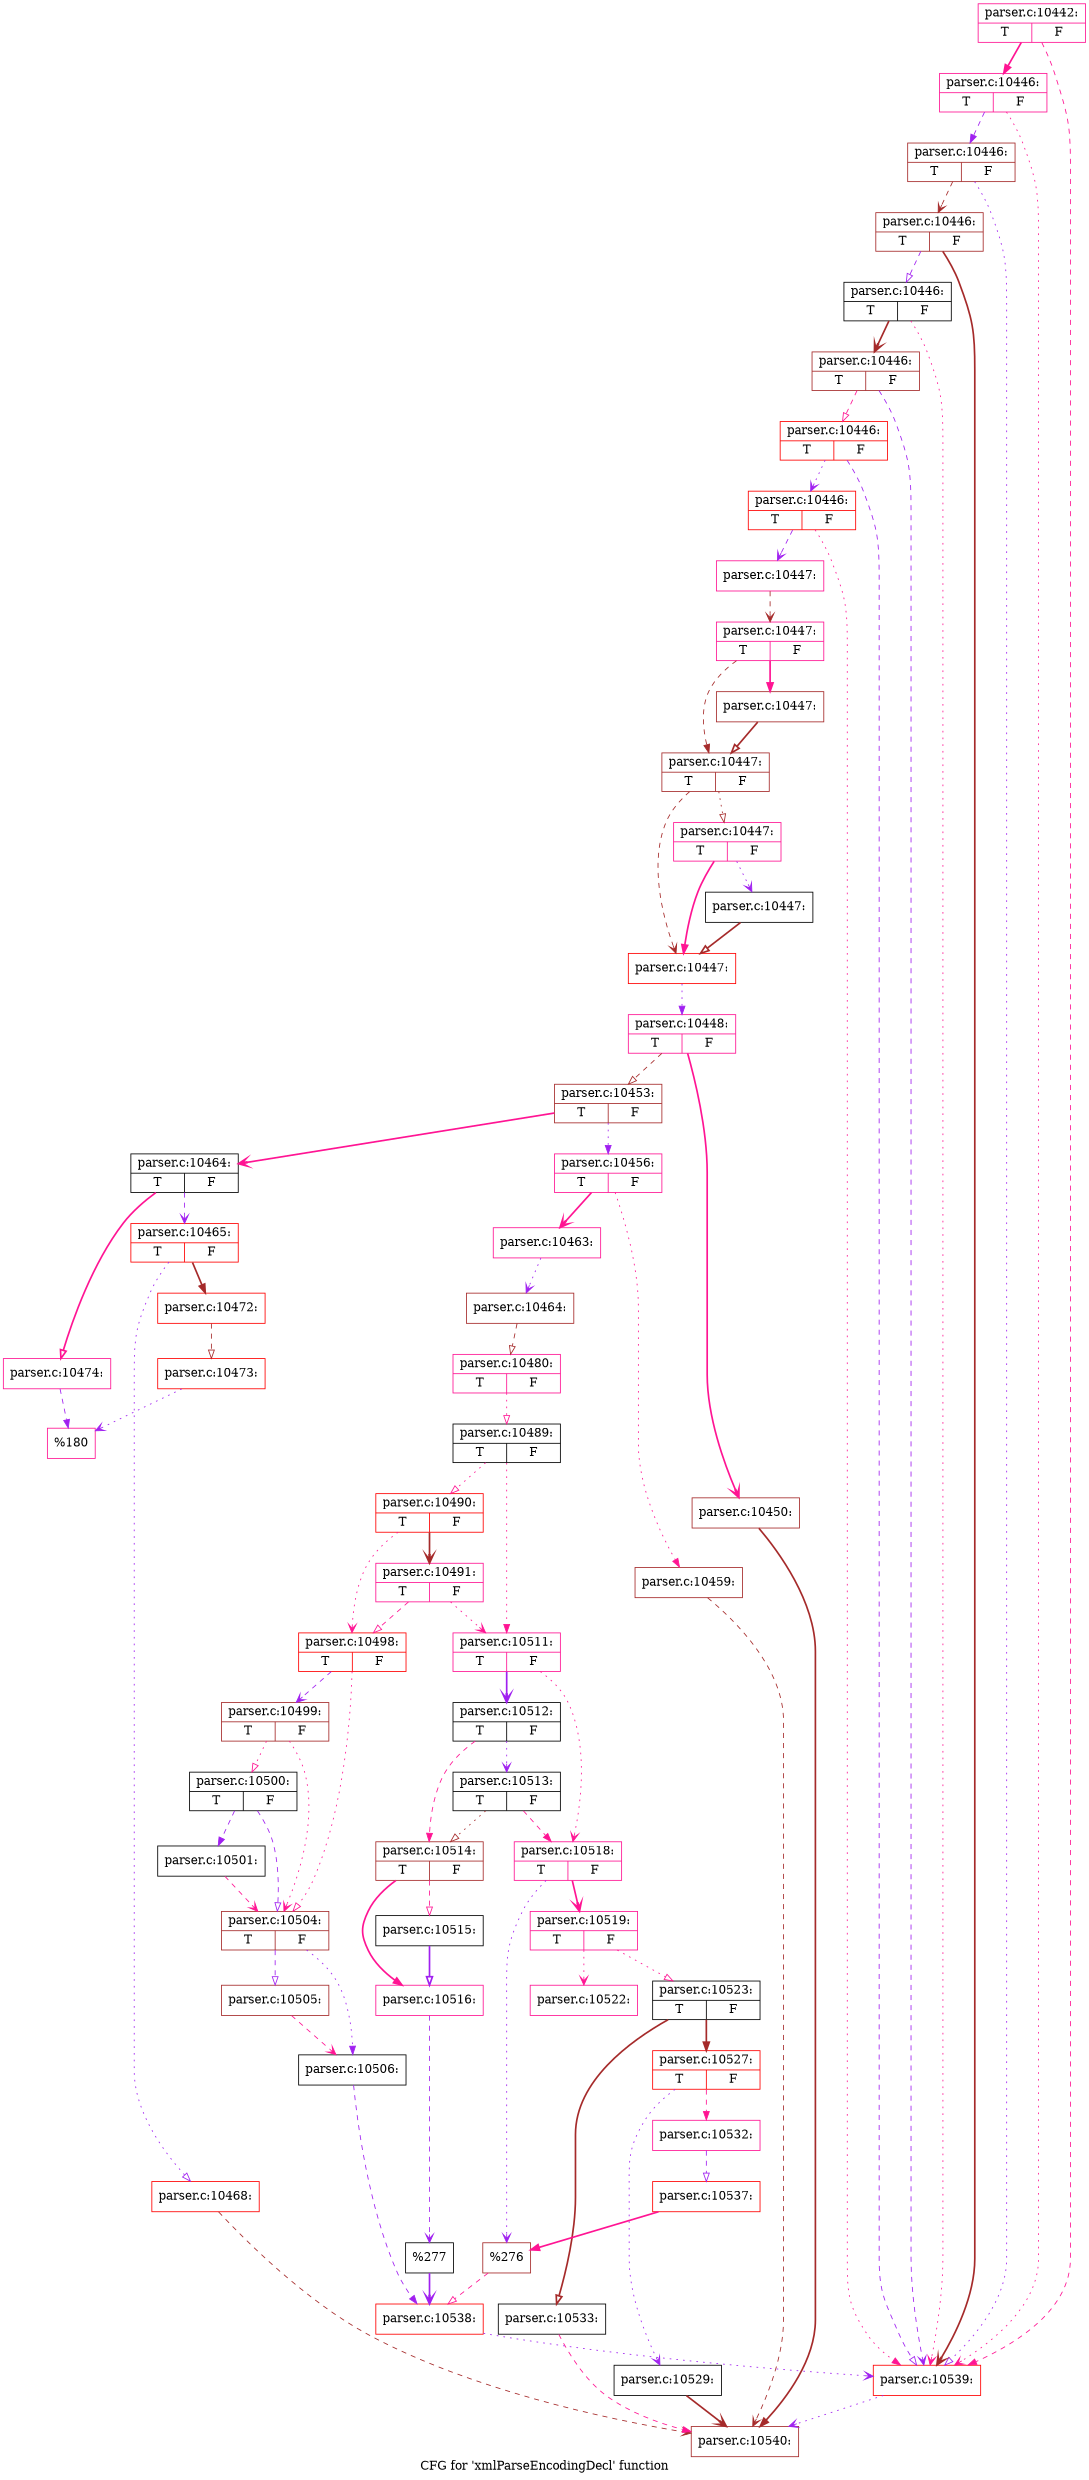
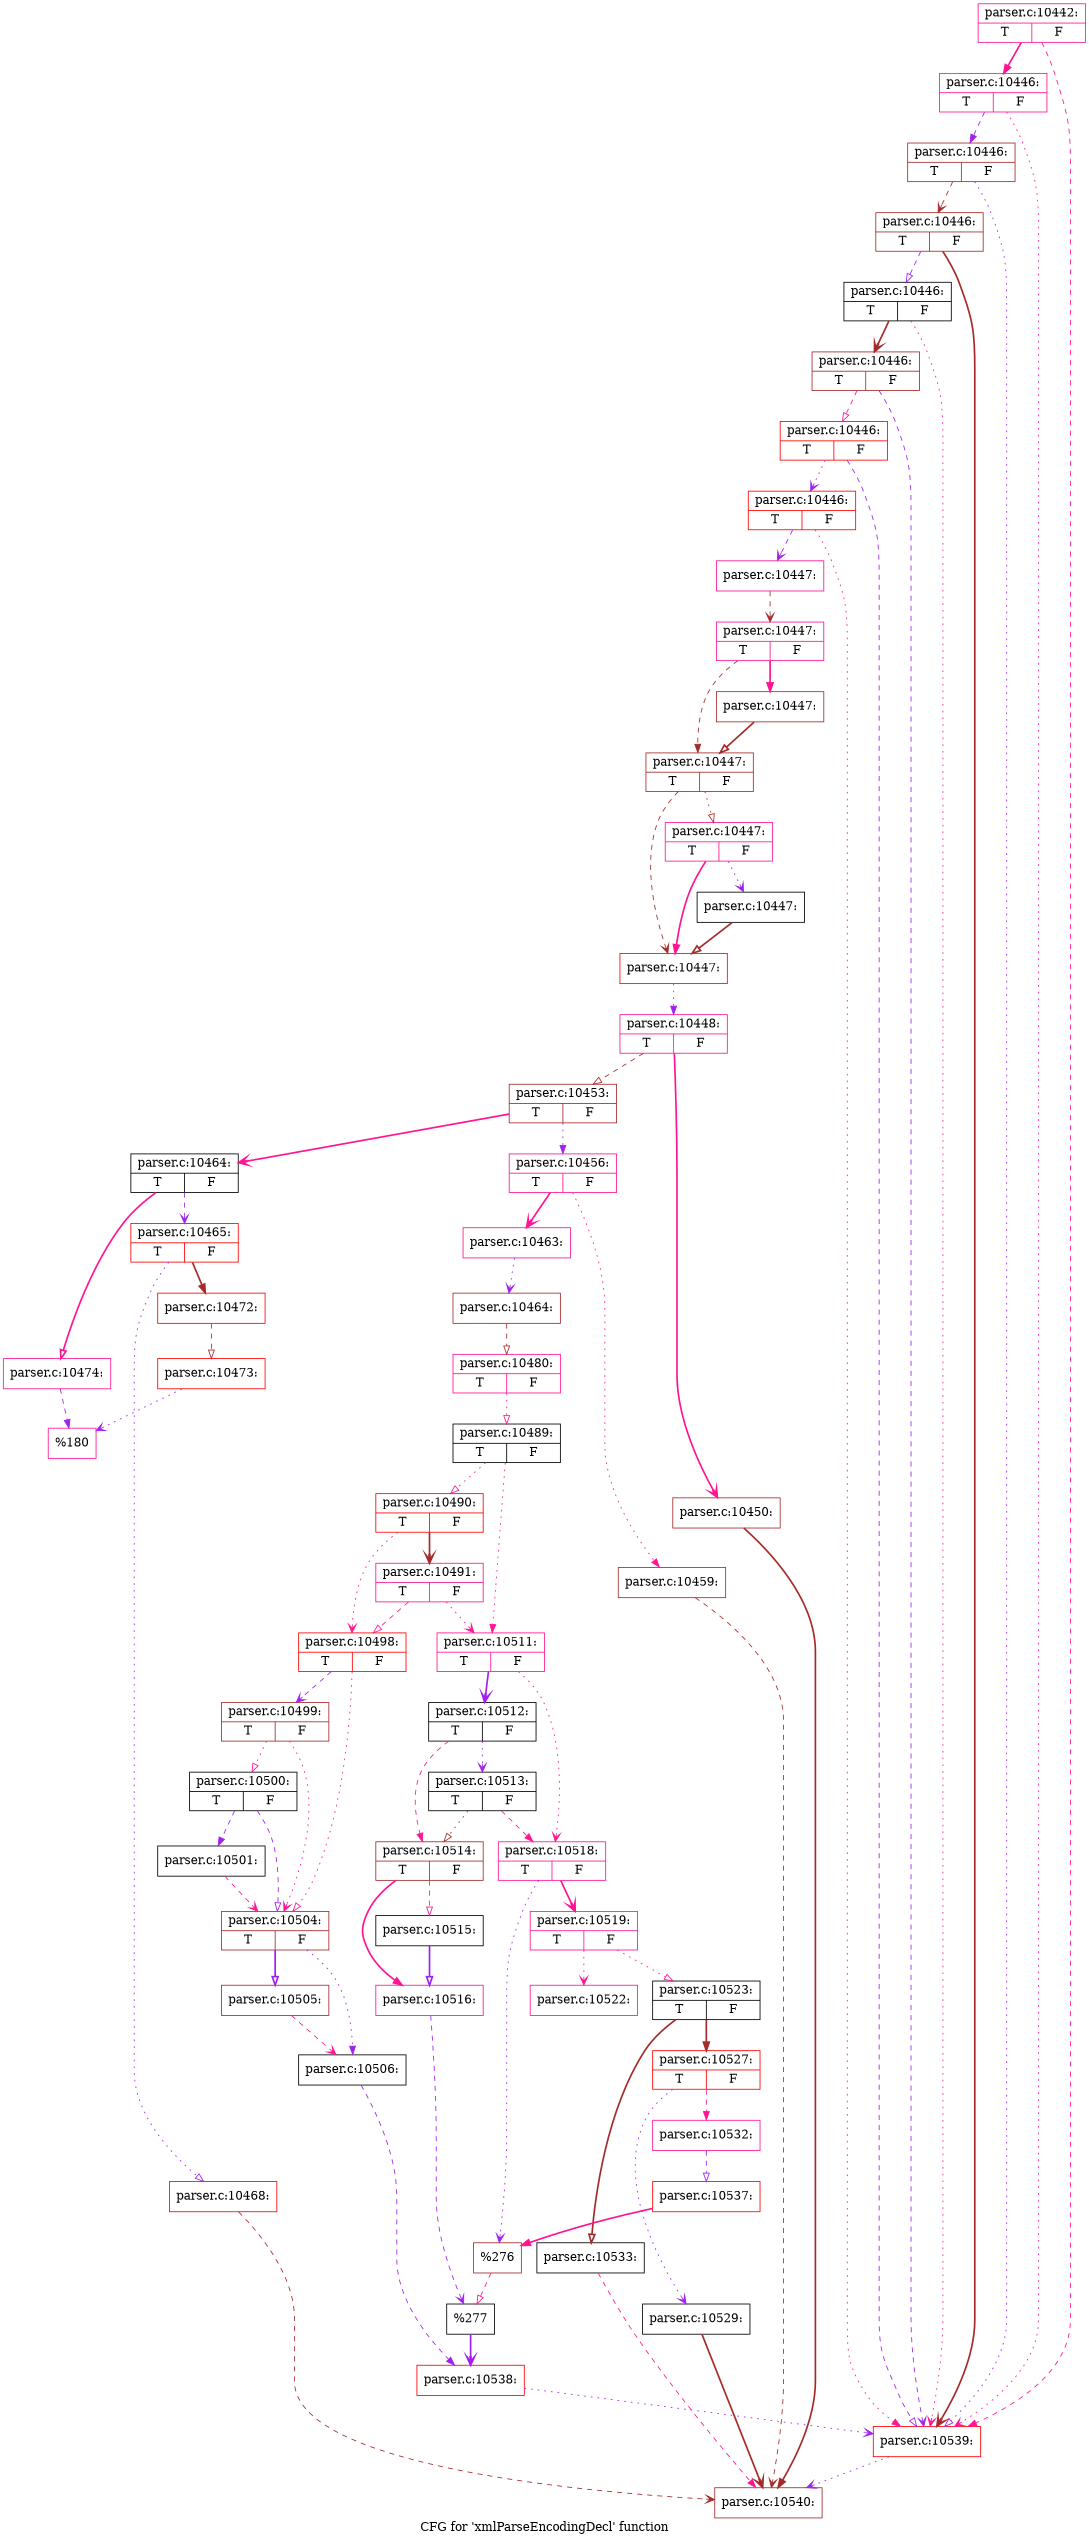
(275, 1963) -> (275, 1963)
(471, 2286) -> (486, 2285)
